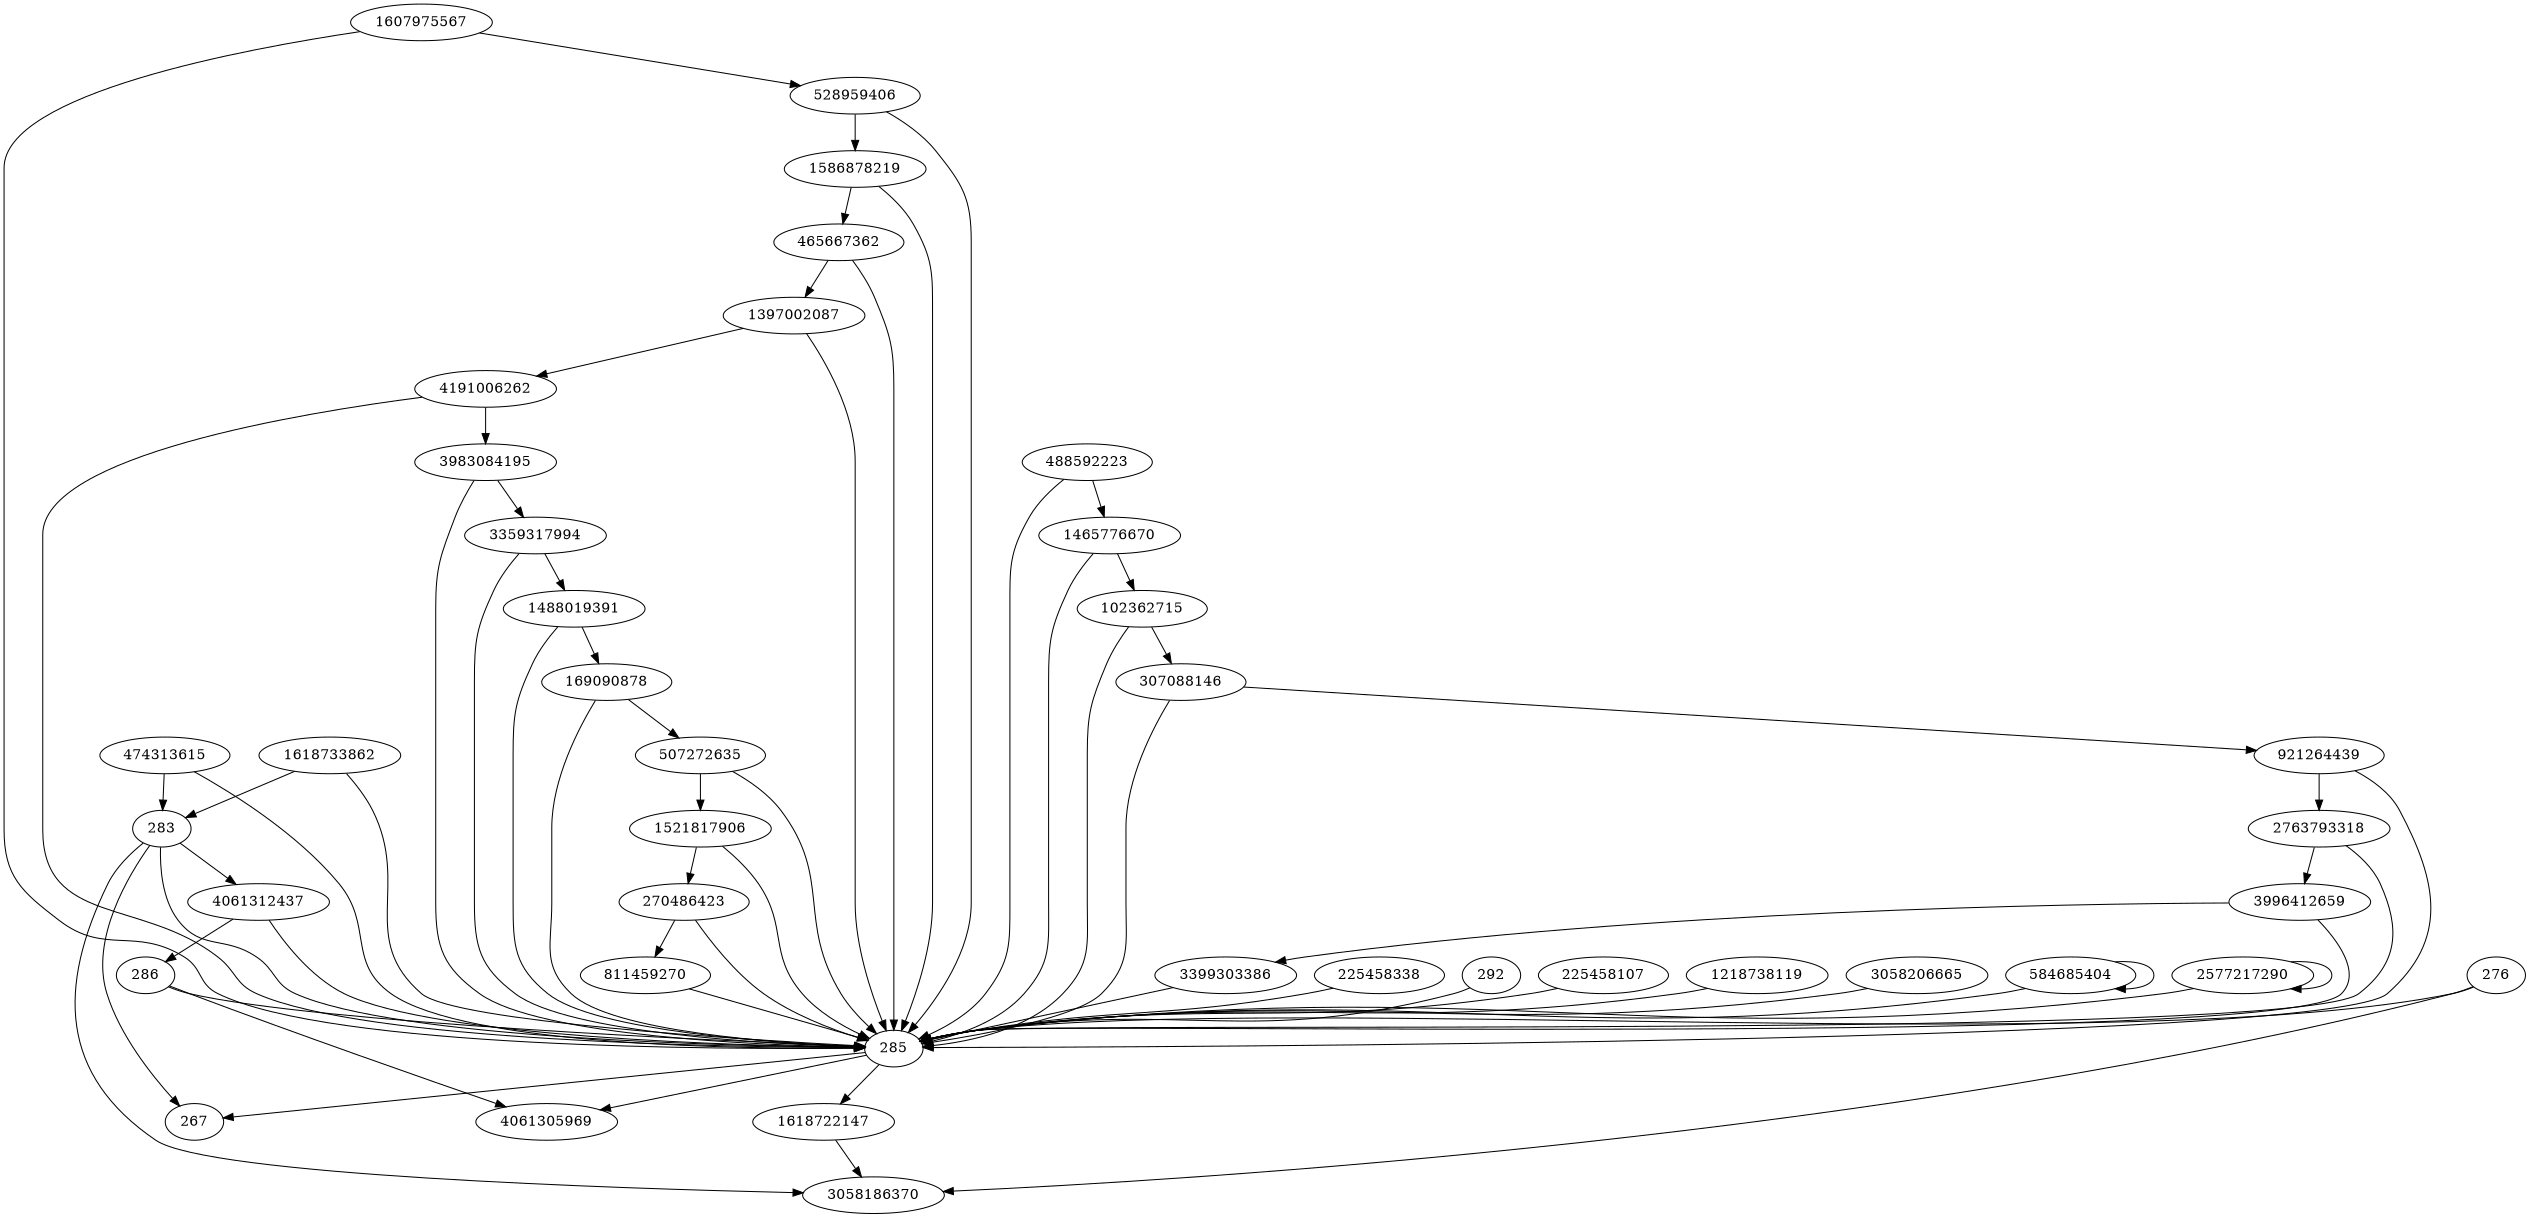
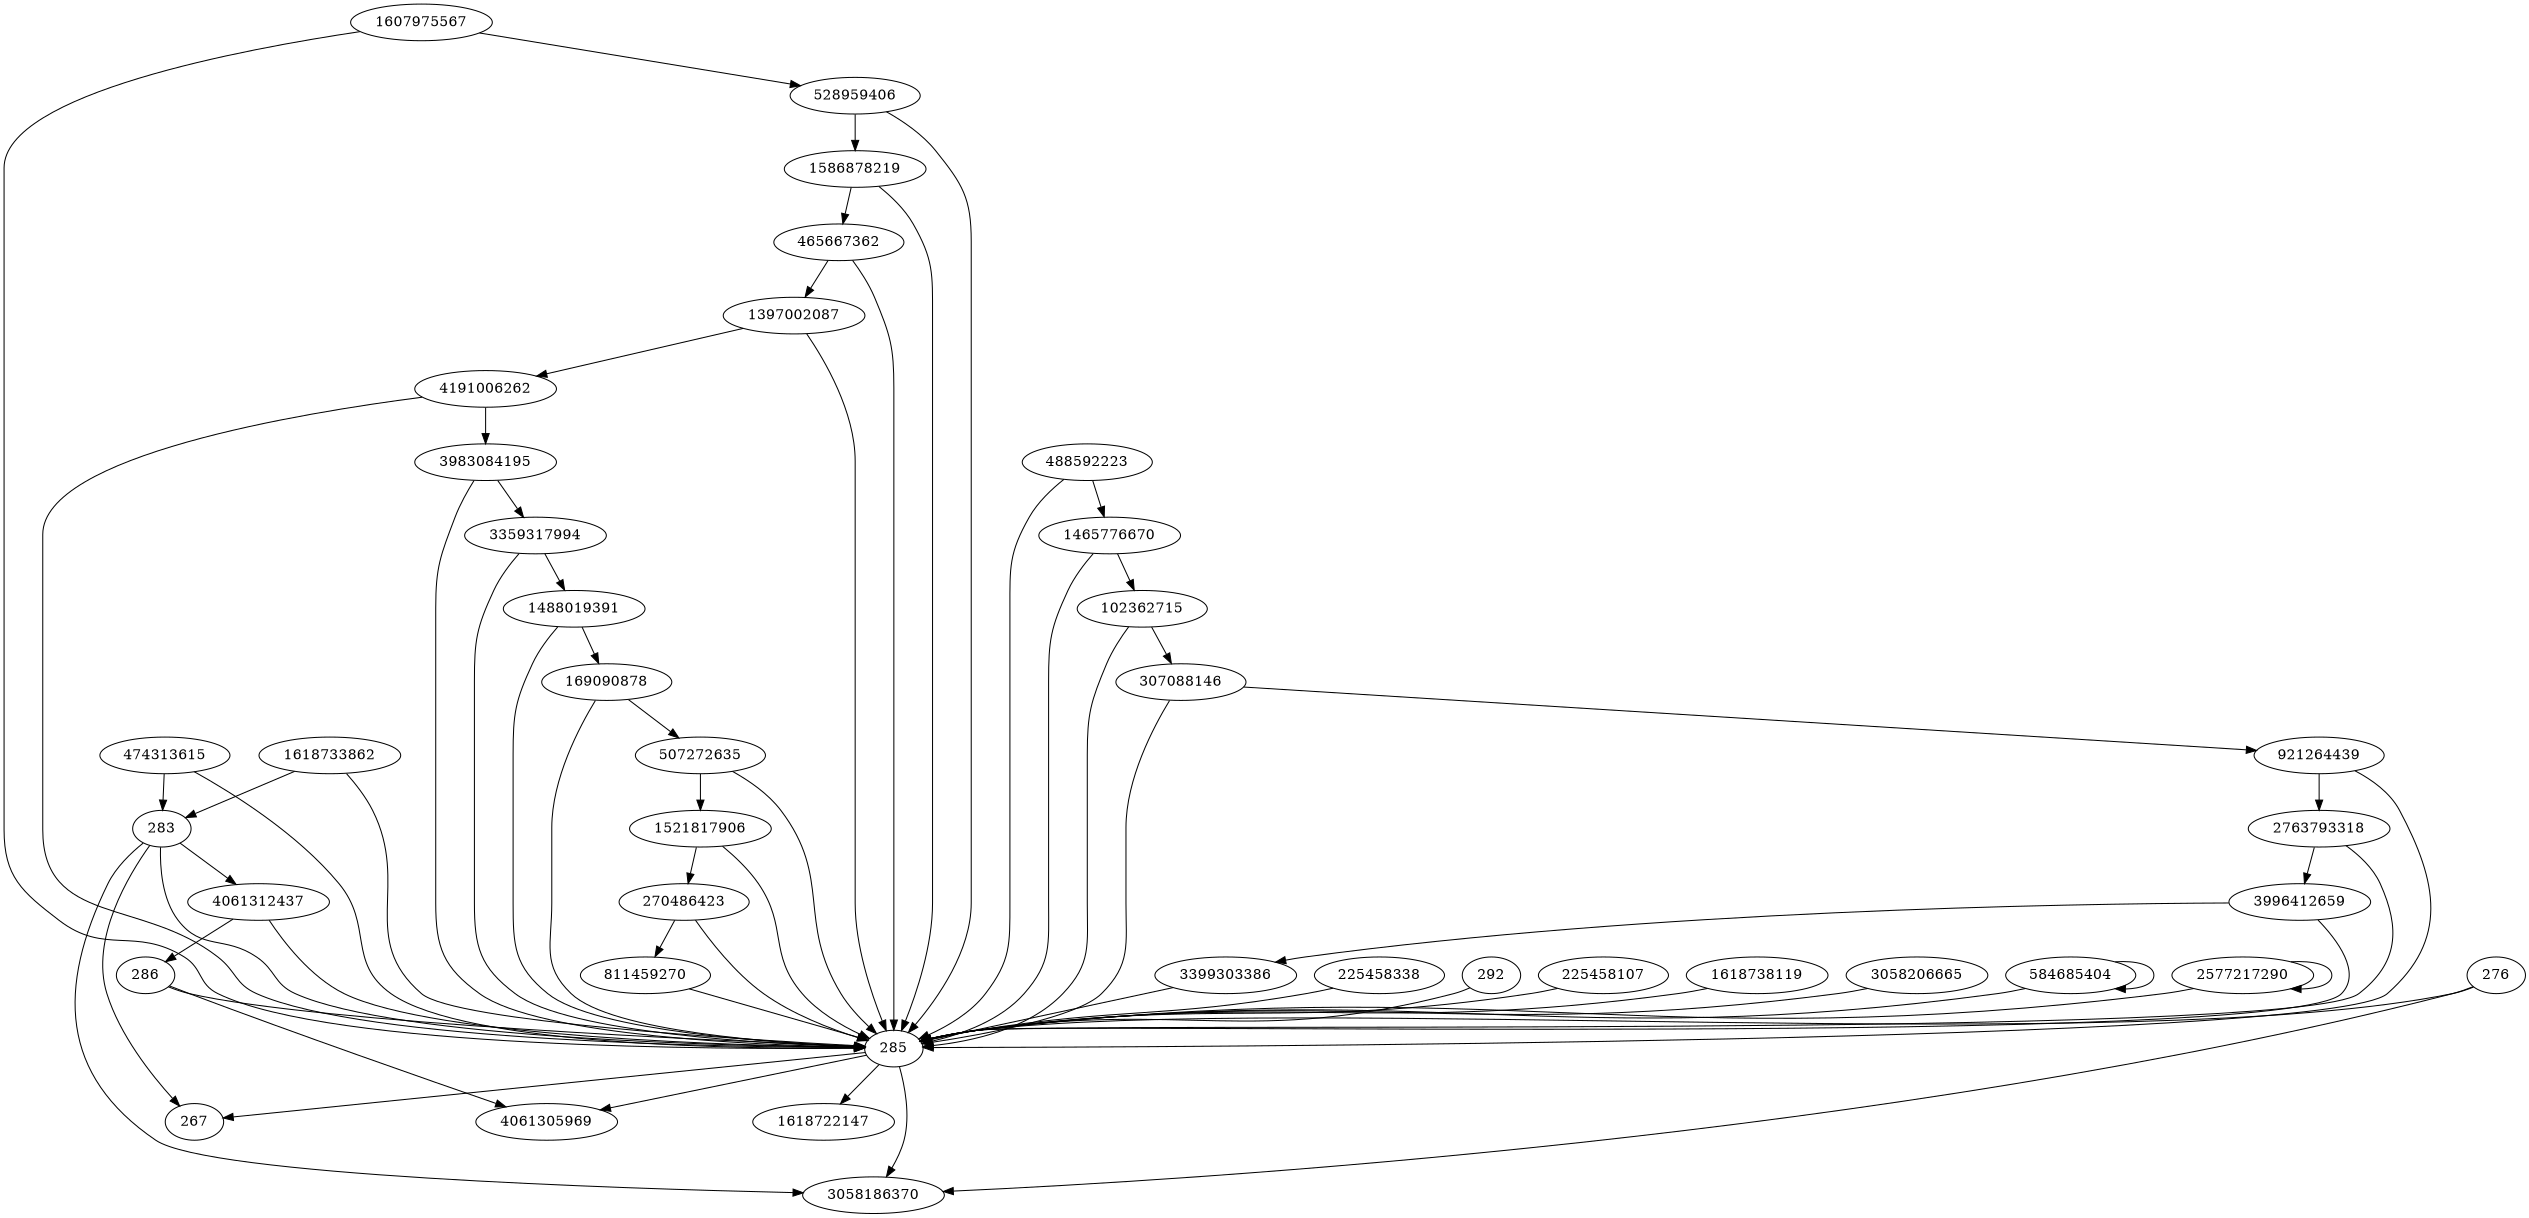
(1757, 975) -> (1757, 975)
(846, 1154) -> (907, 1119)
